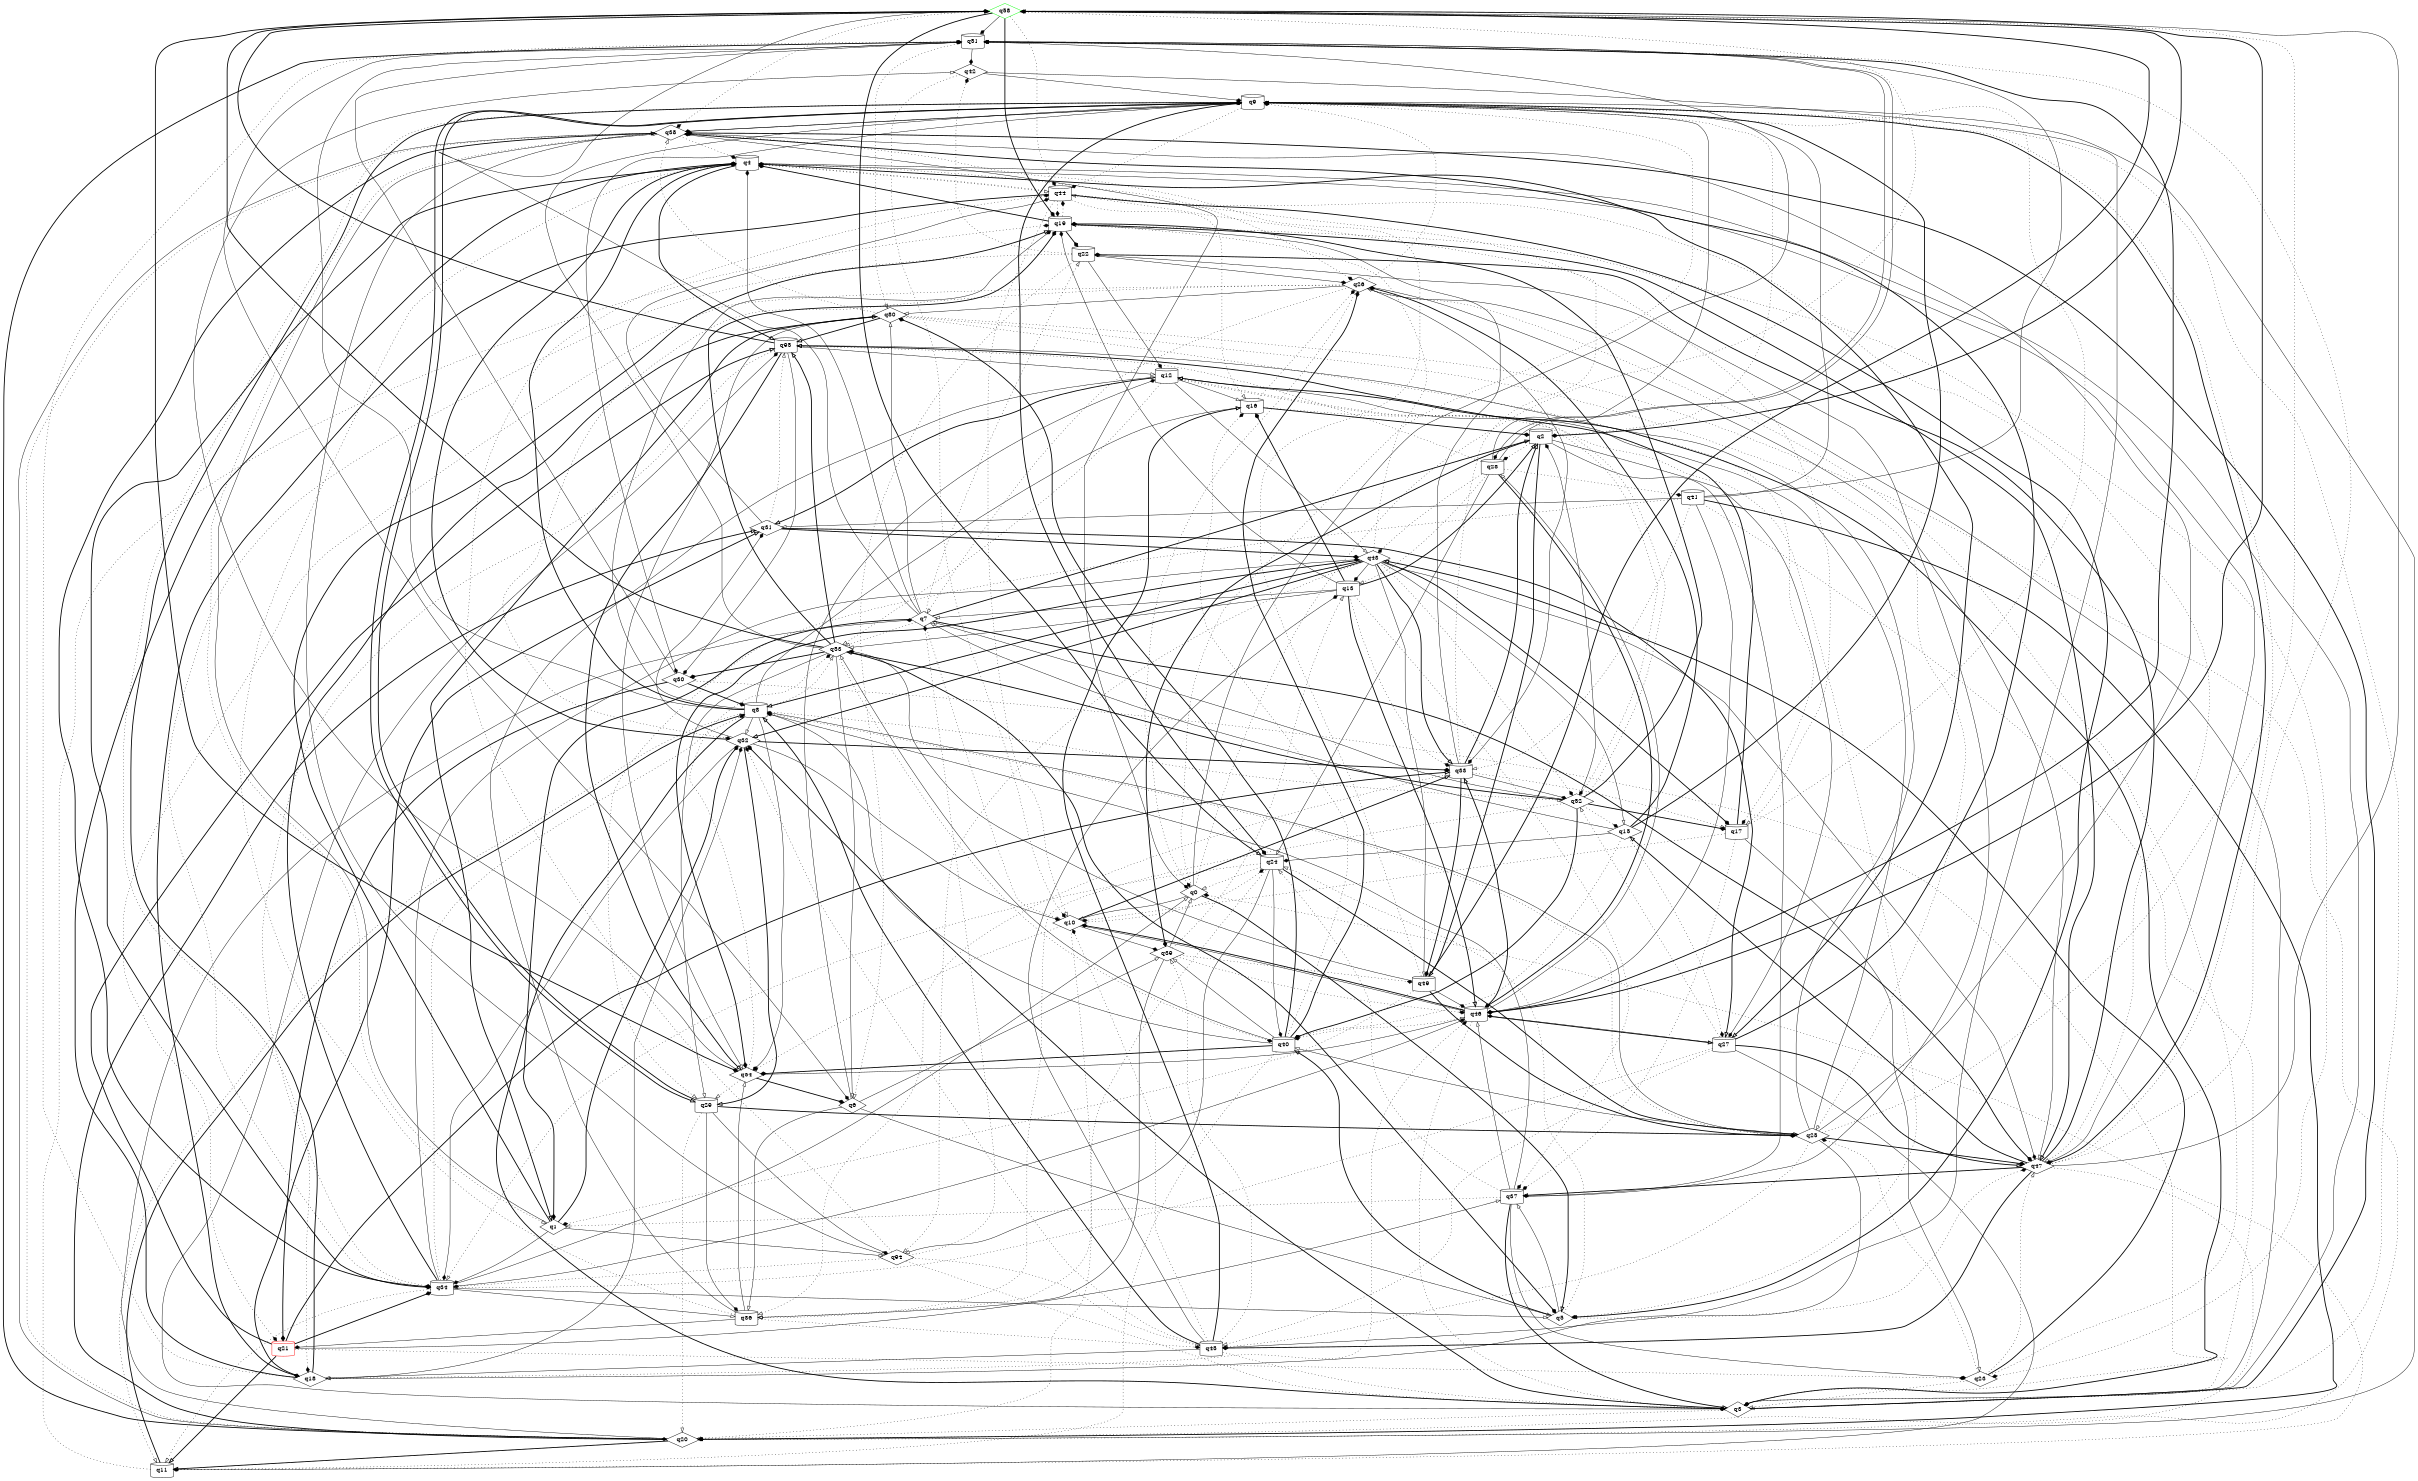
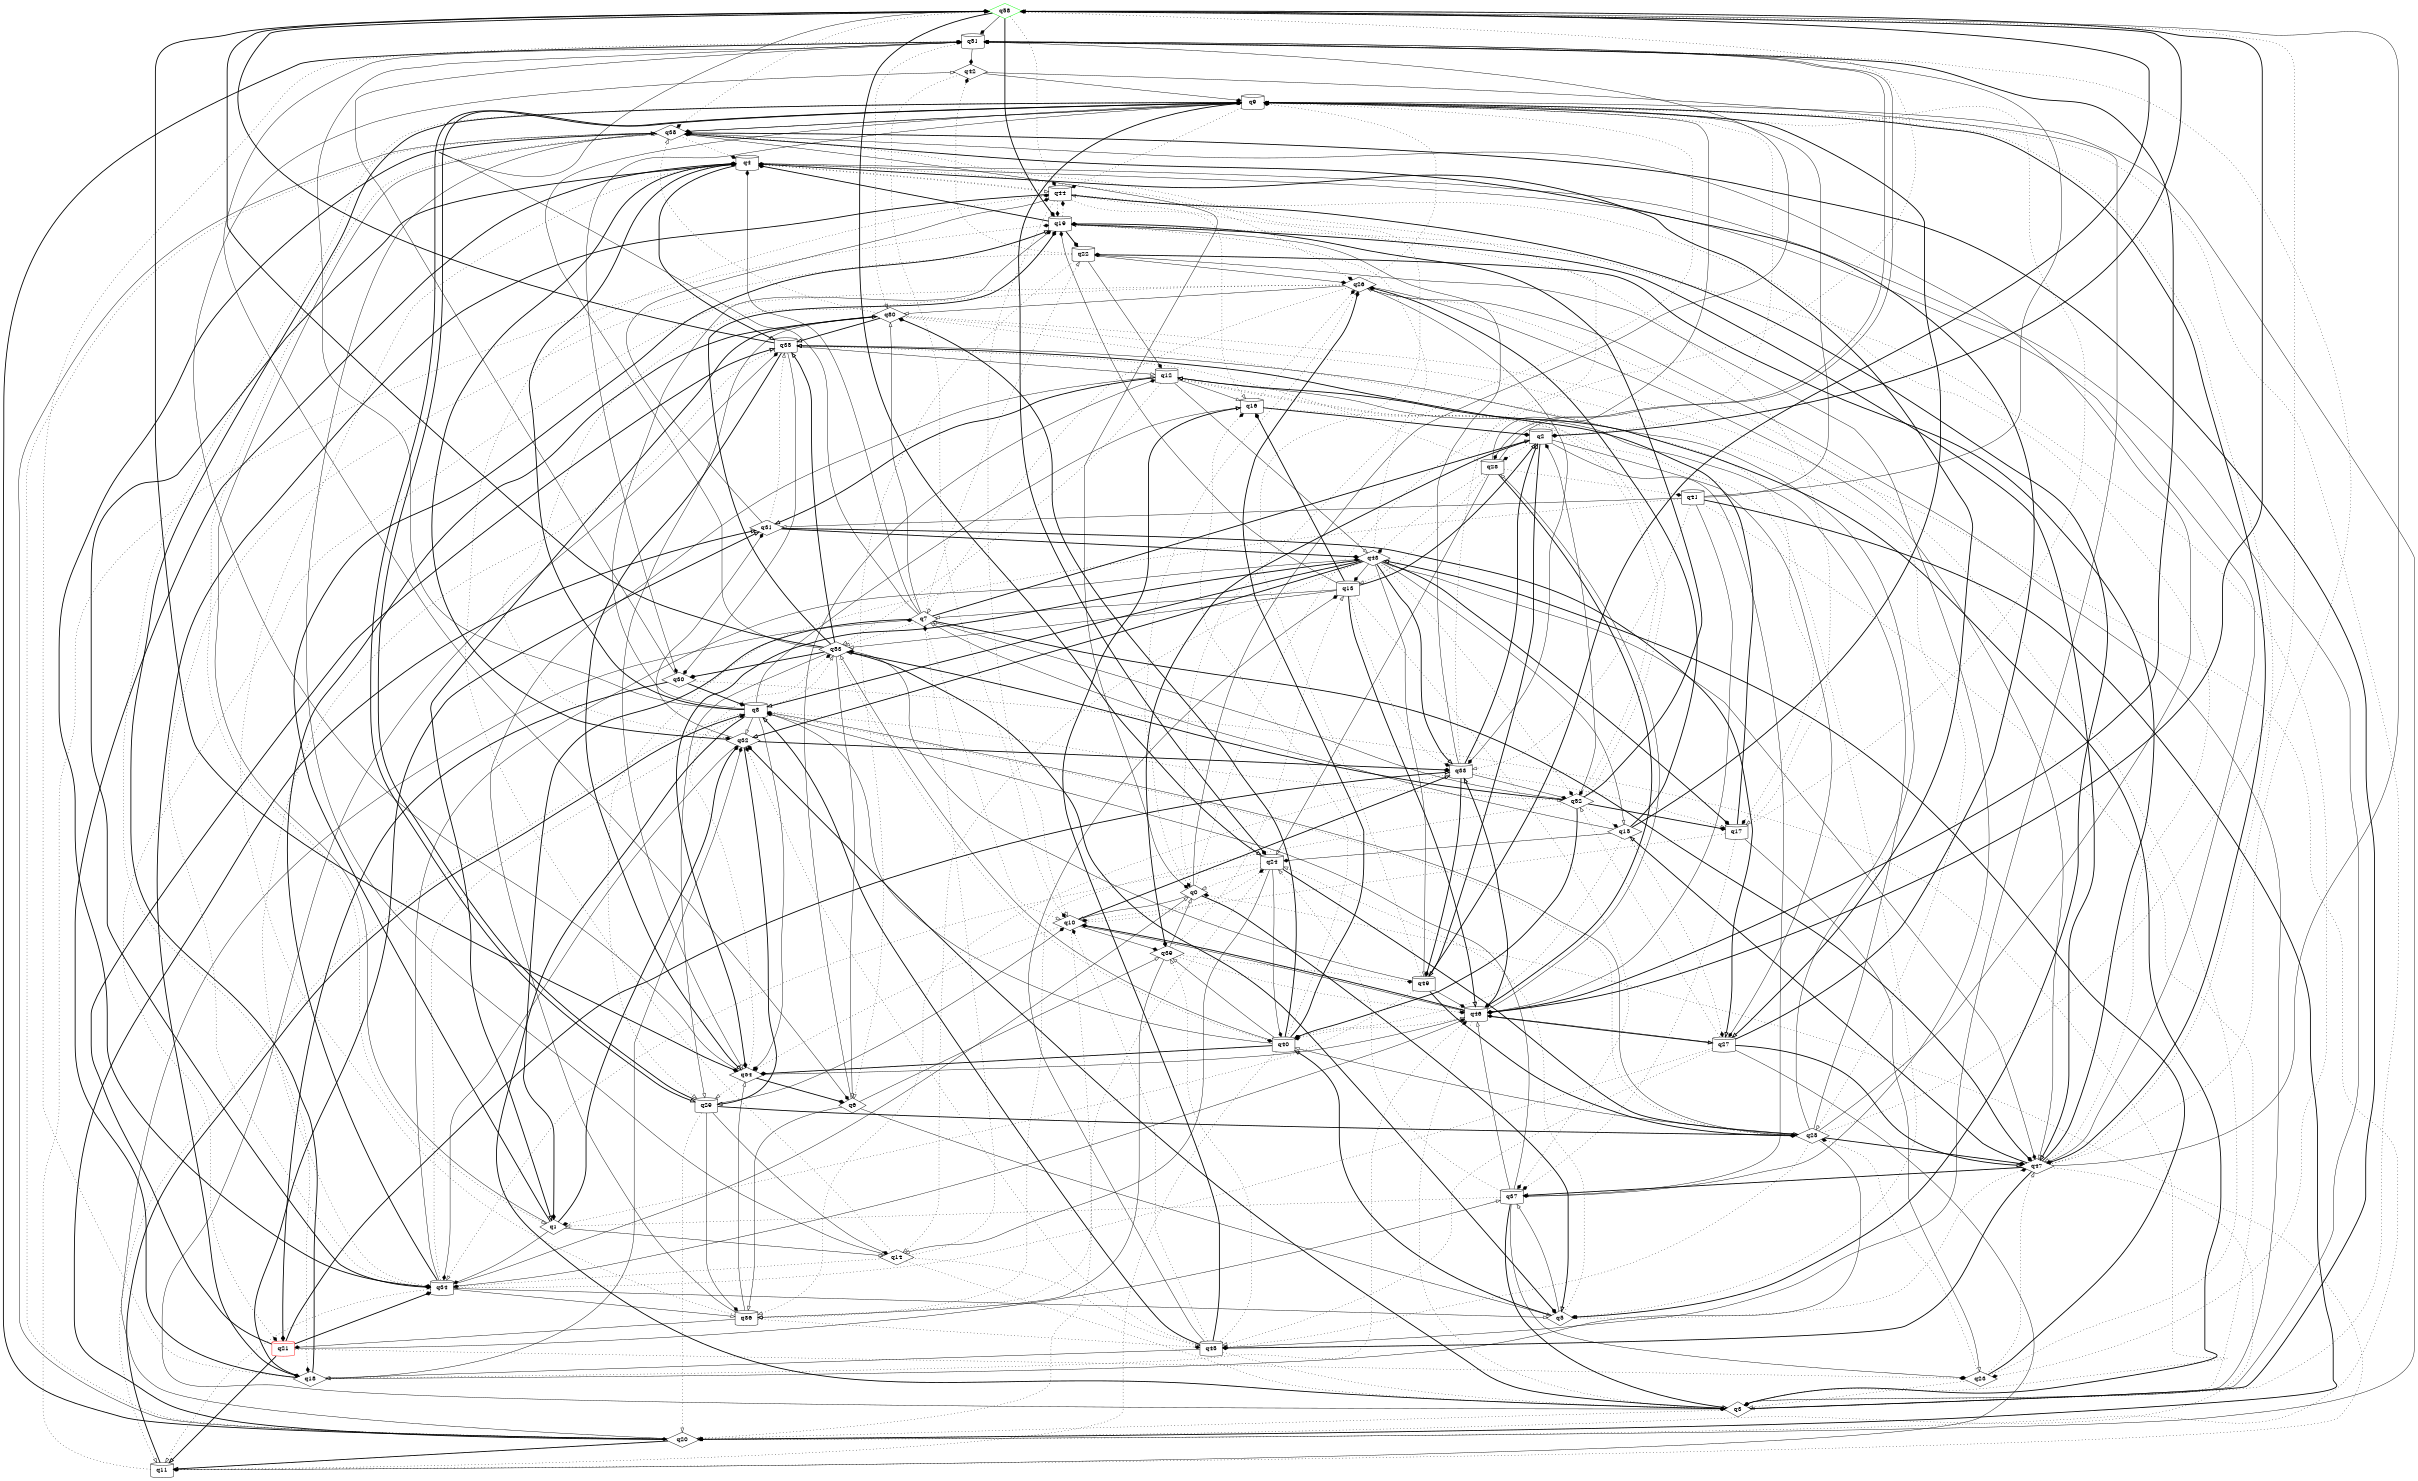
(786, 345) -> (786, 345)
(900, 837) -> (897, 1035)
(897, 1257) -> (897, 1257)
